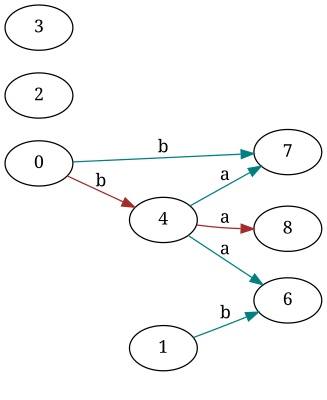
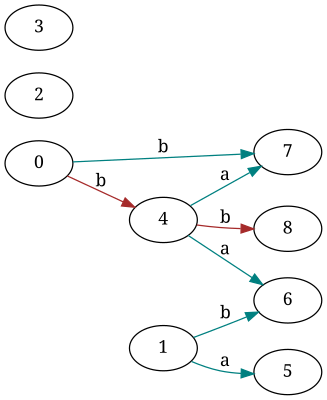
(226, 218) -> (226, 218)
none -> (288, 372)
